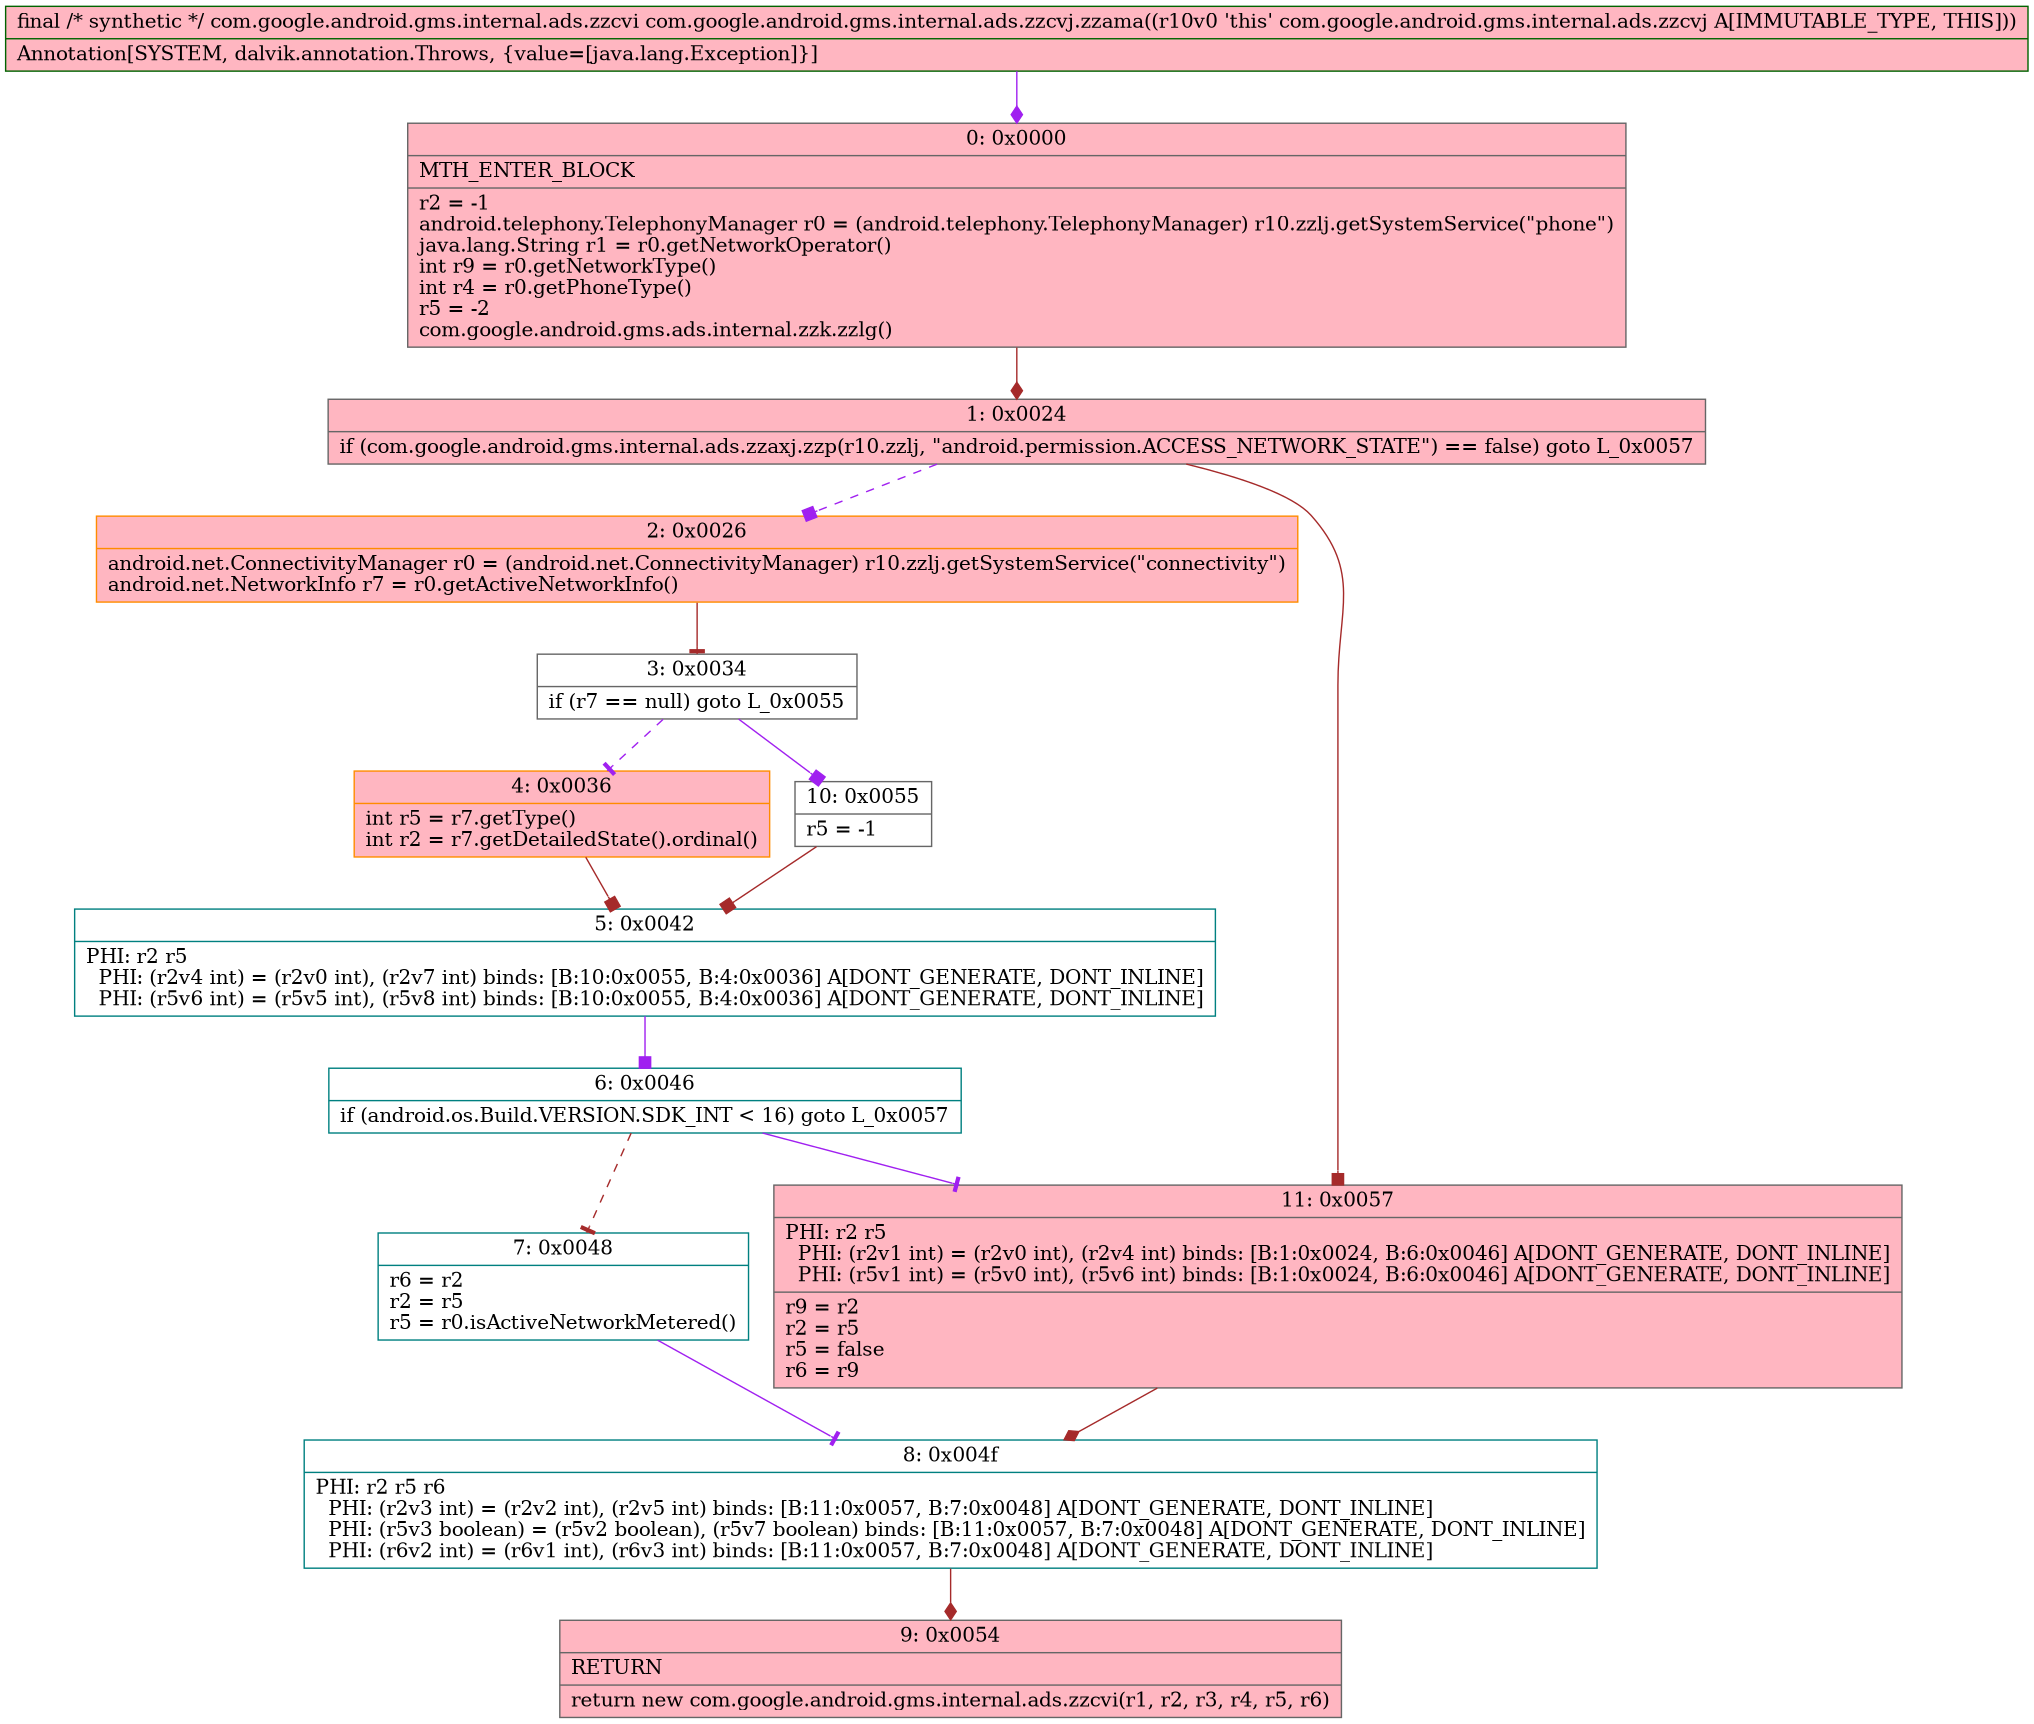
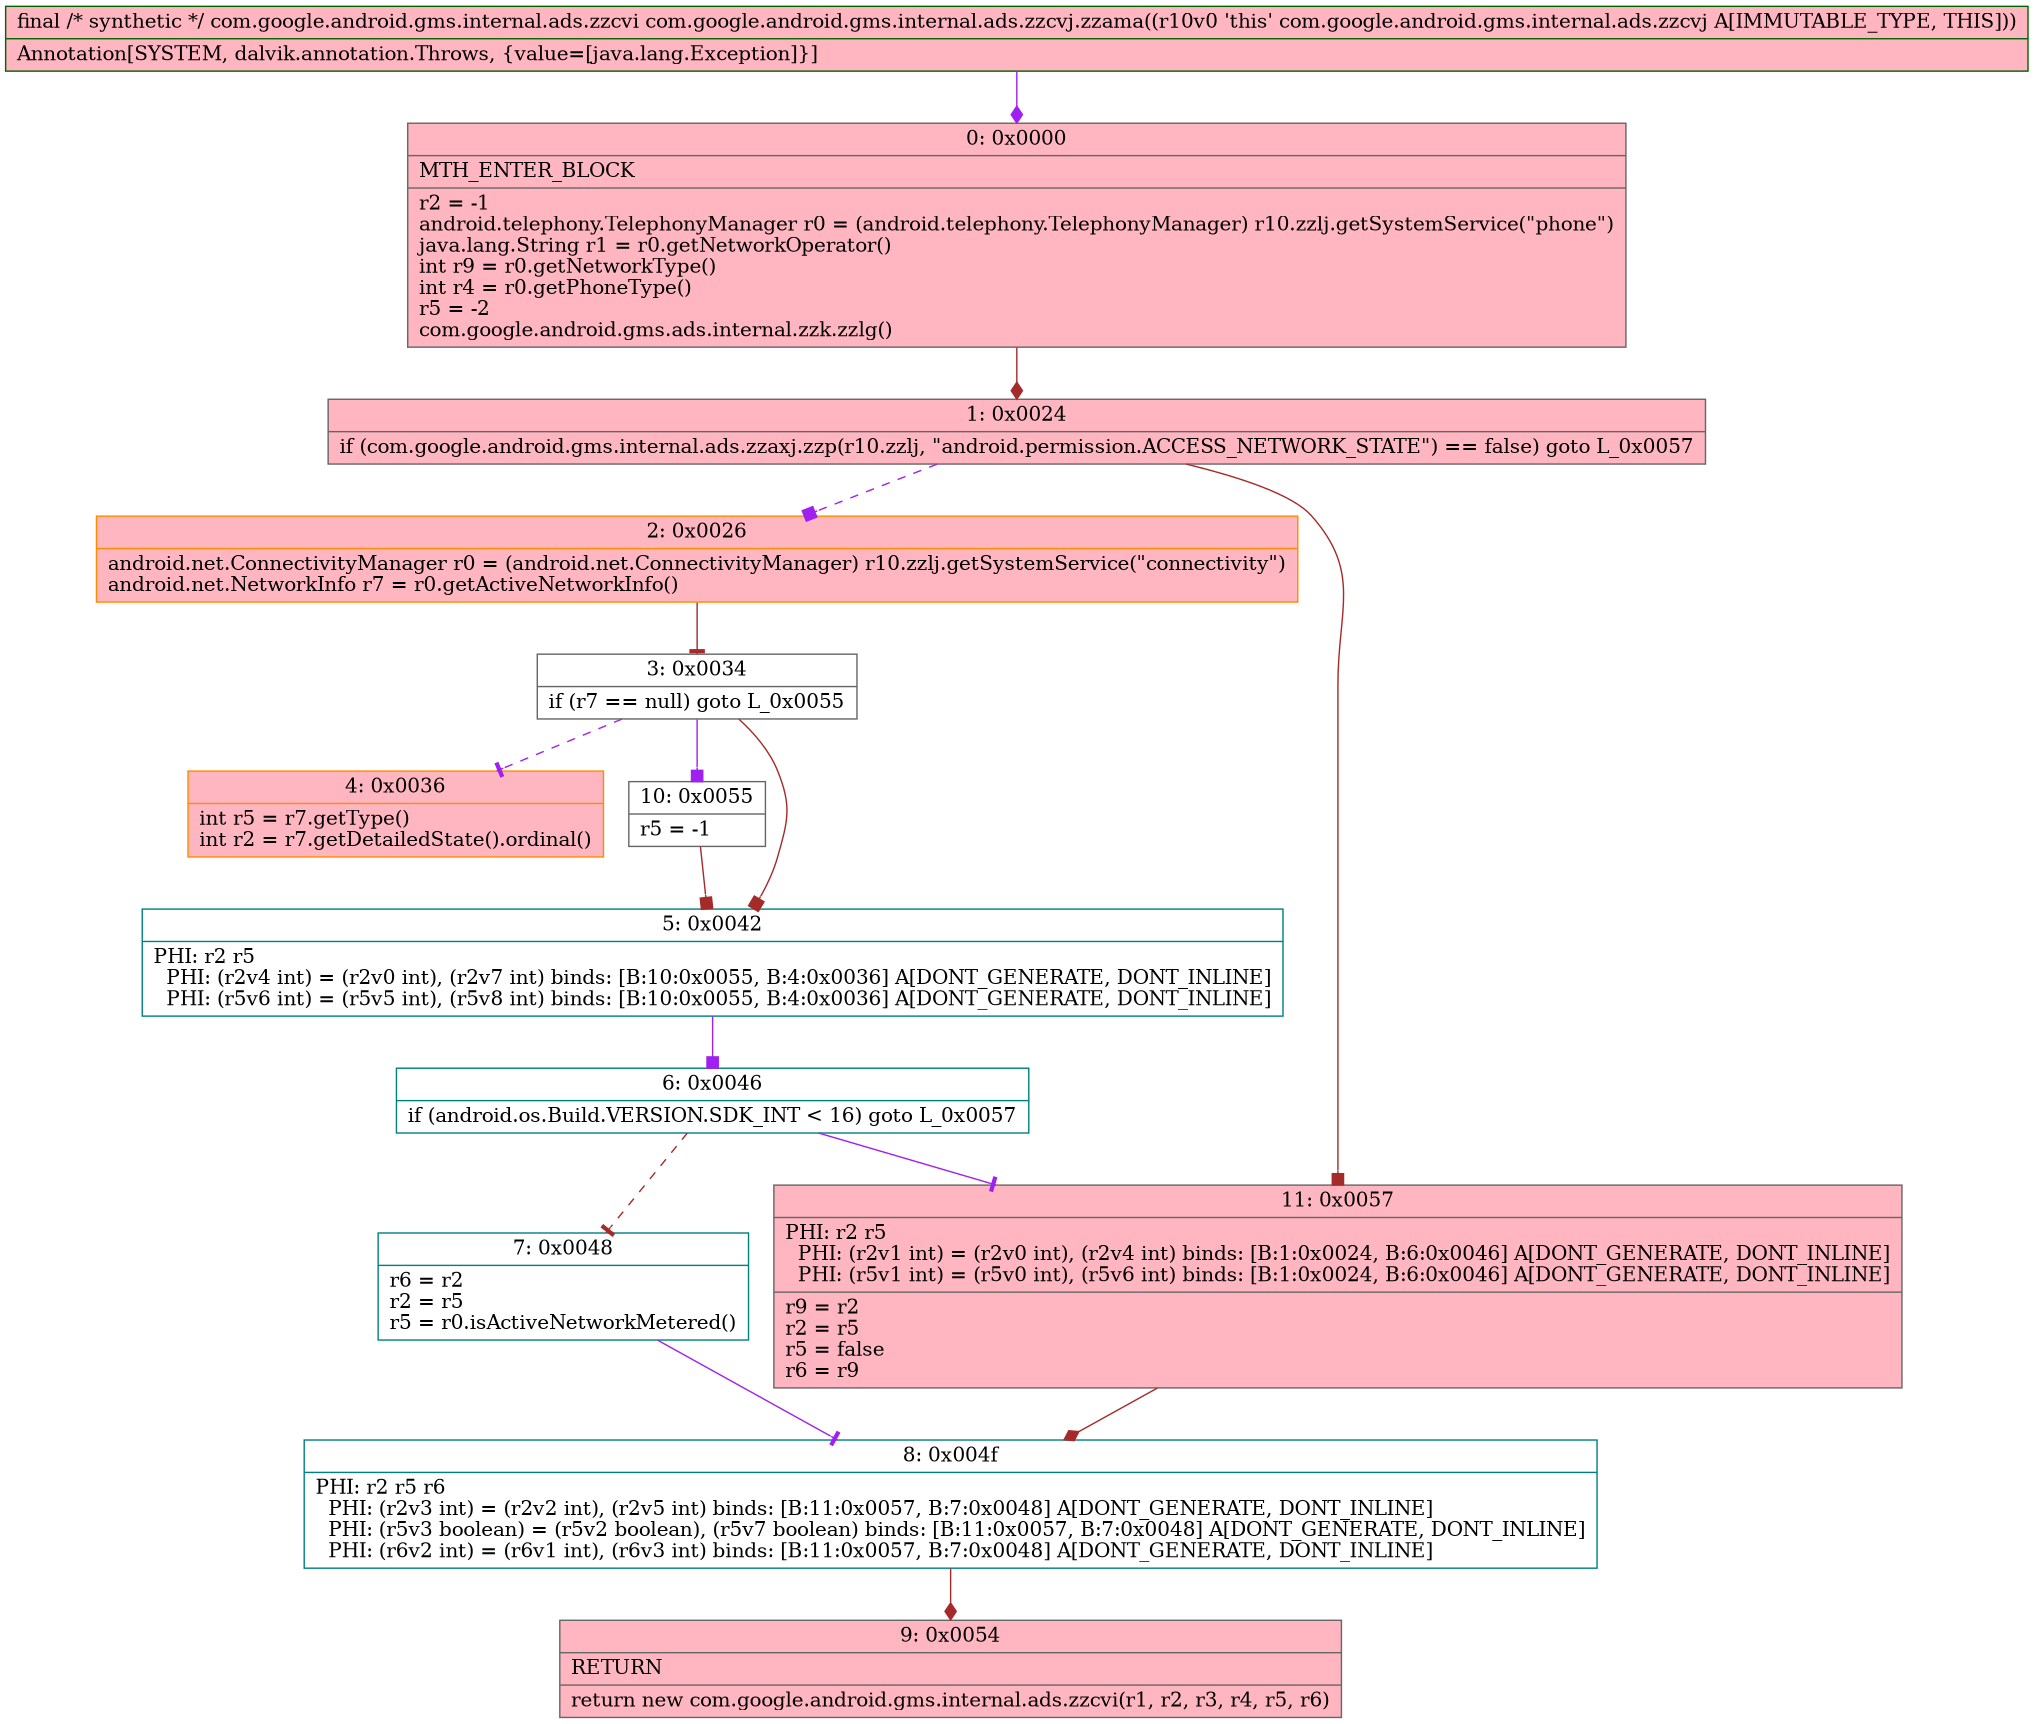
(597, 877) -> (786, 803)
